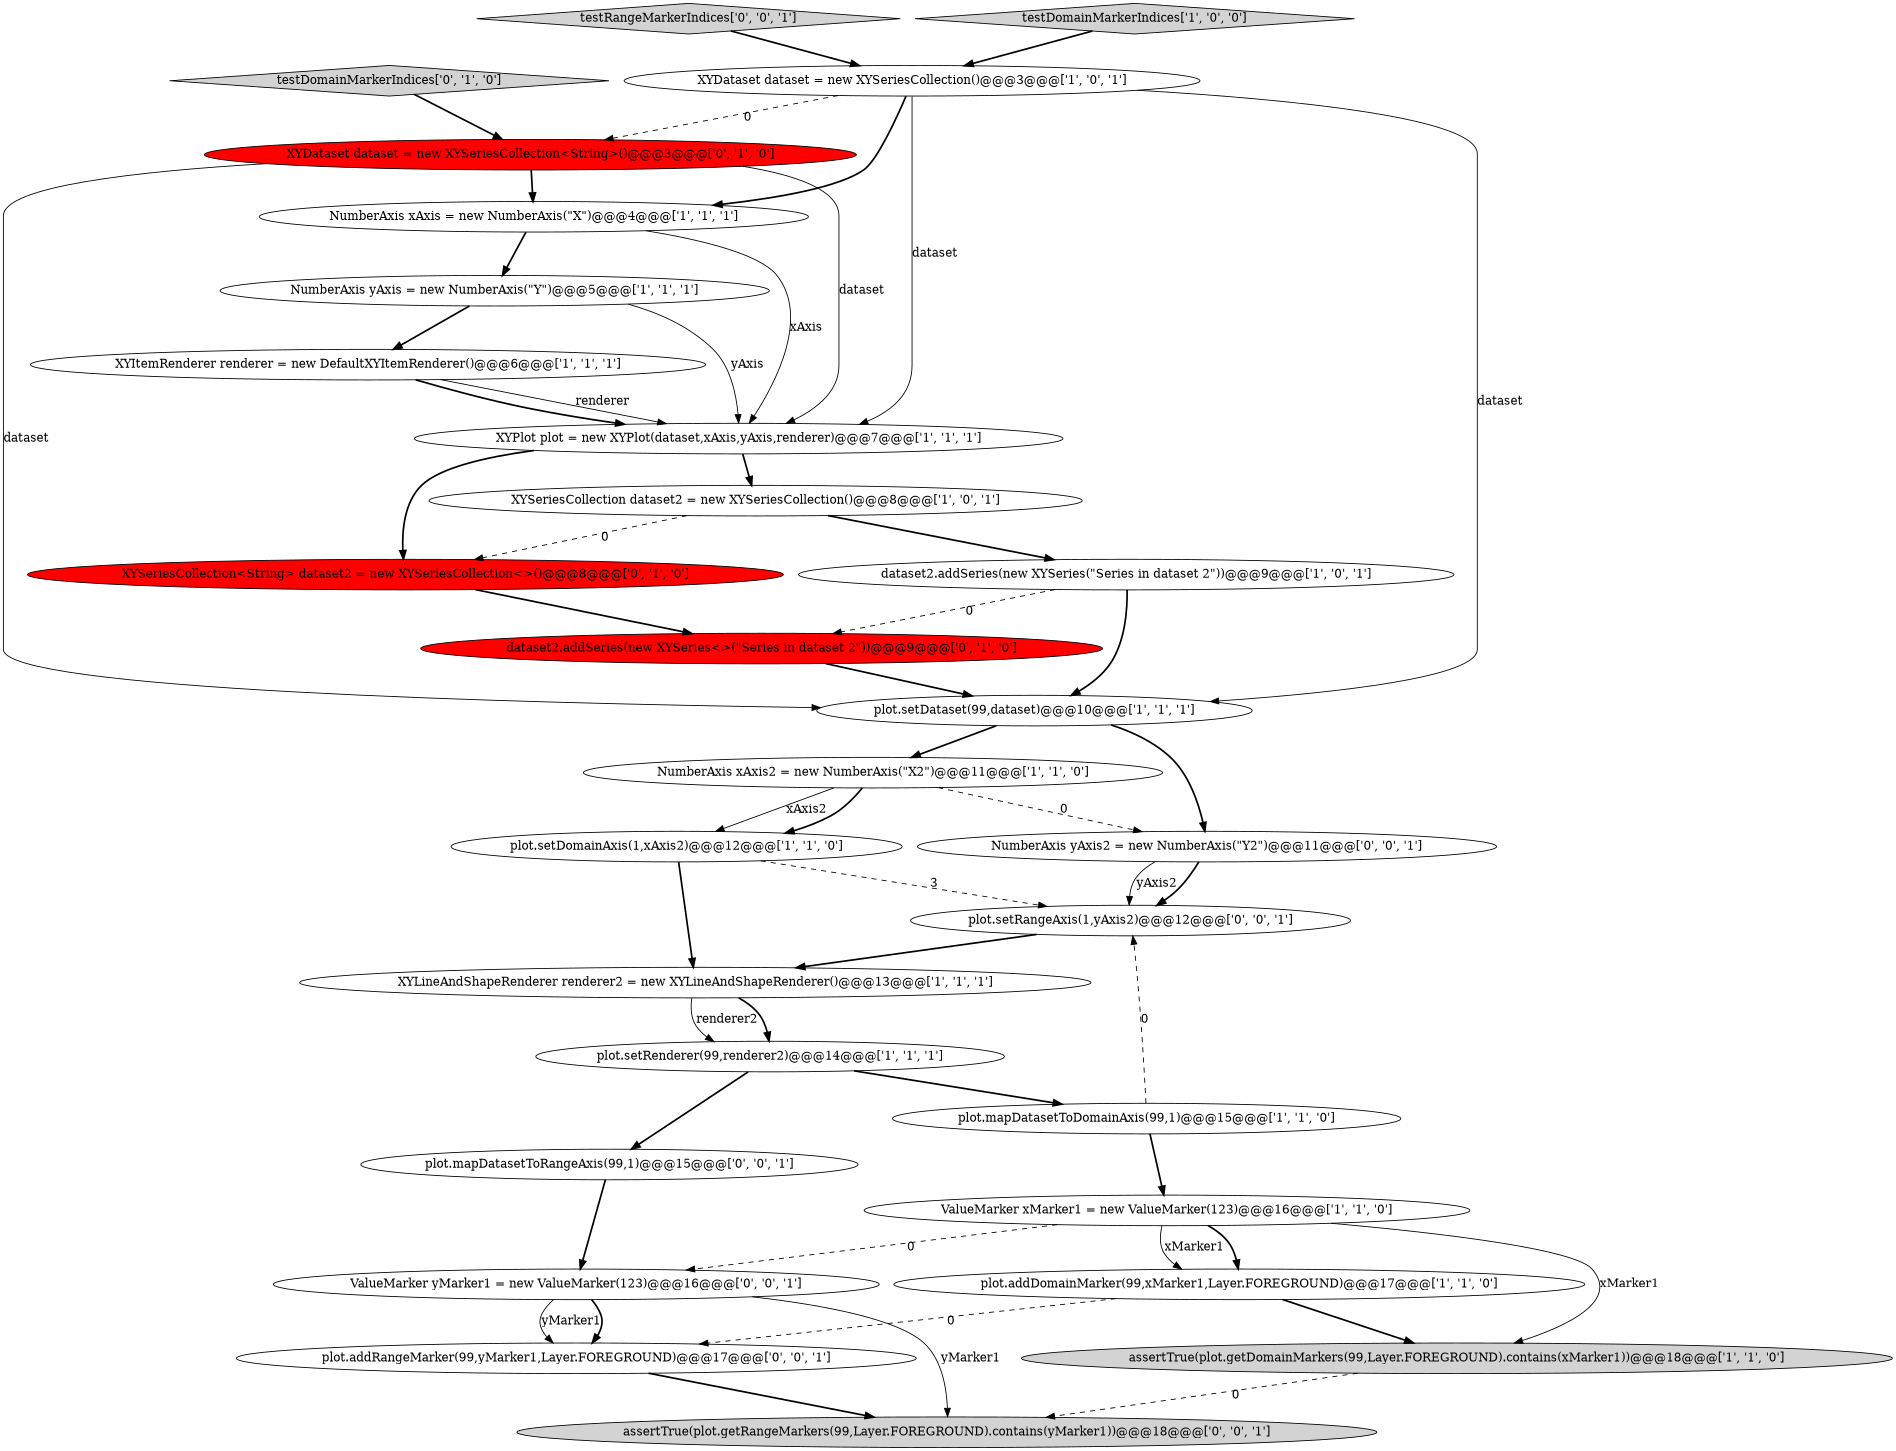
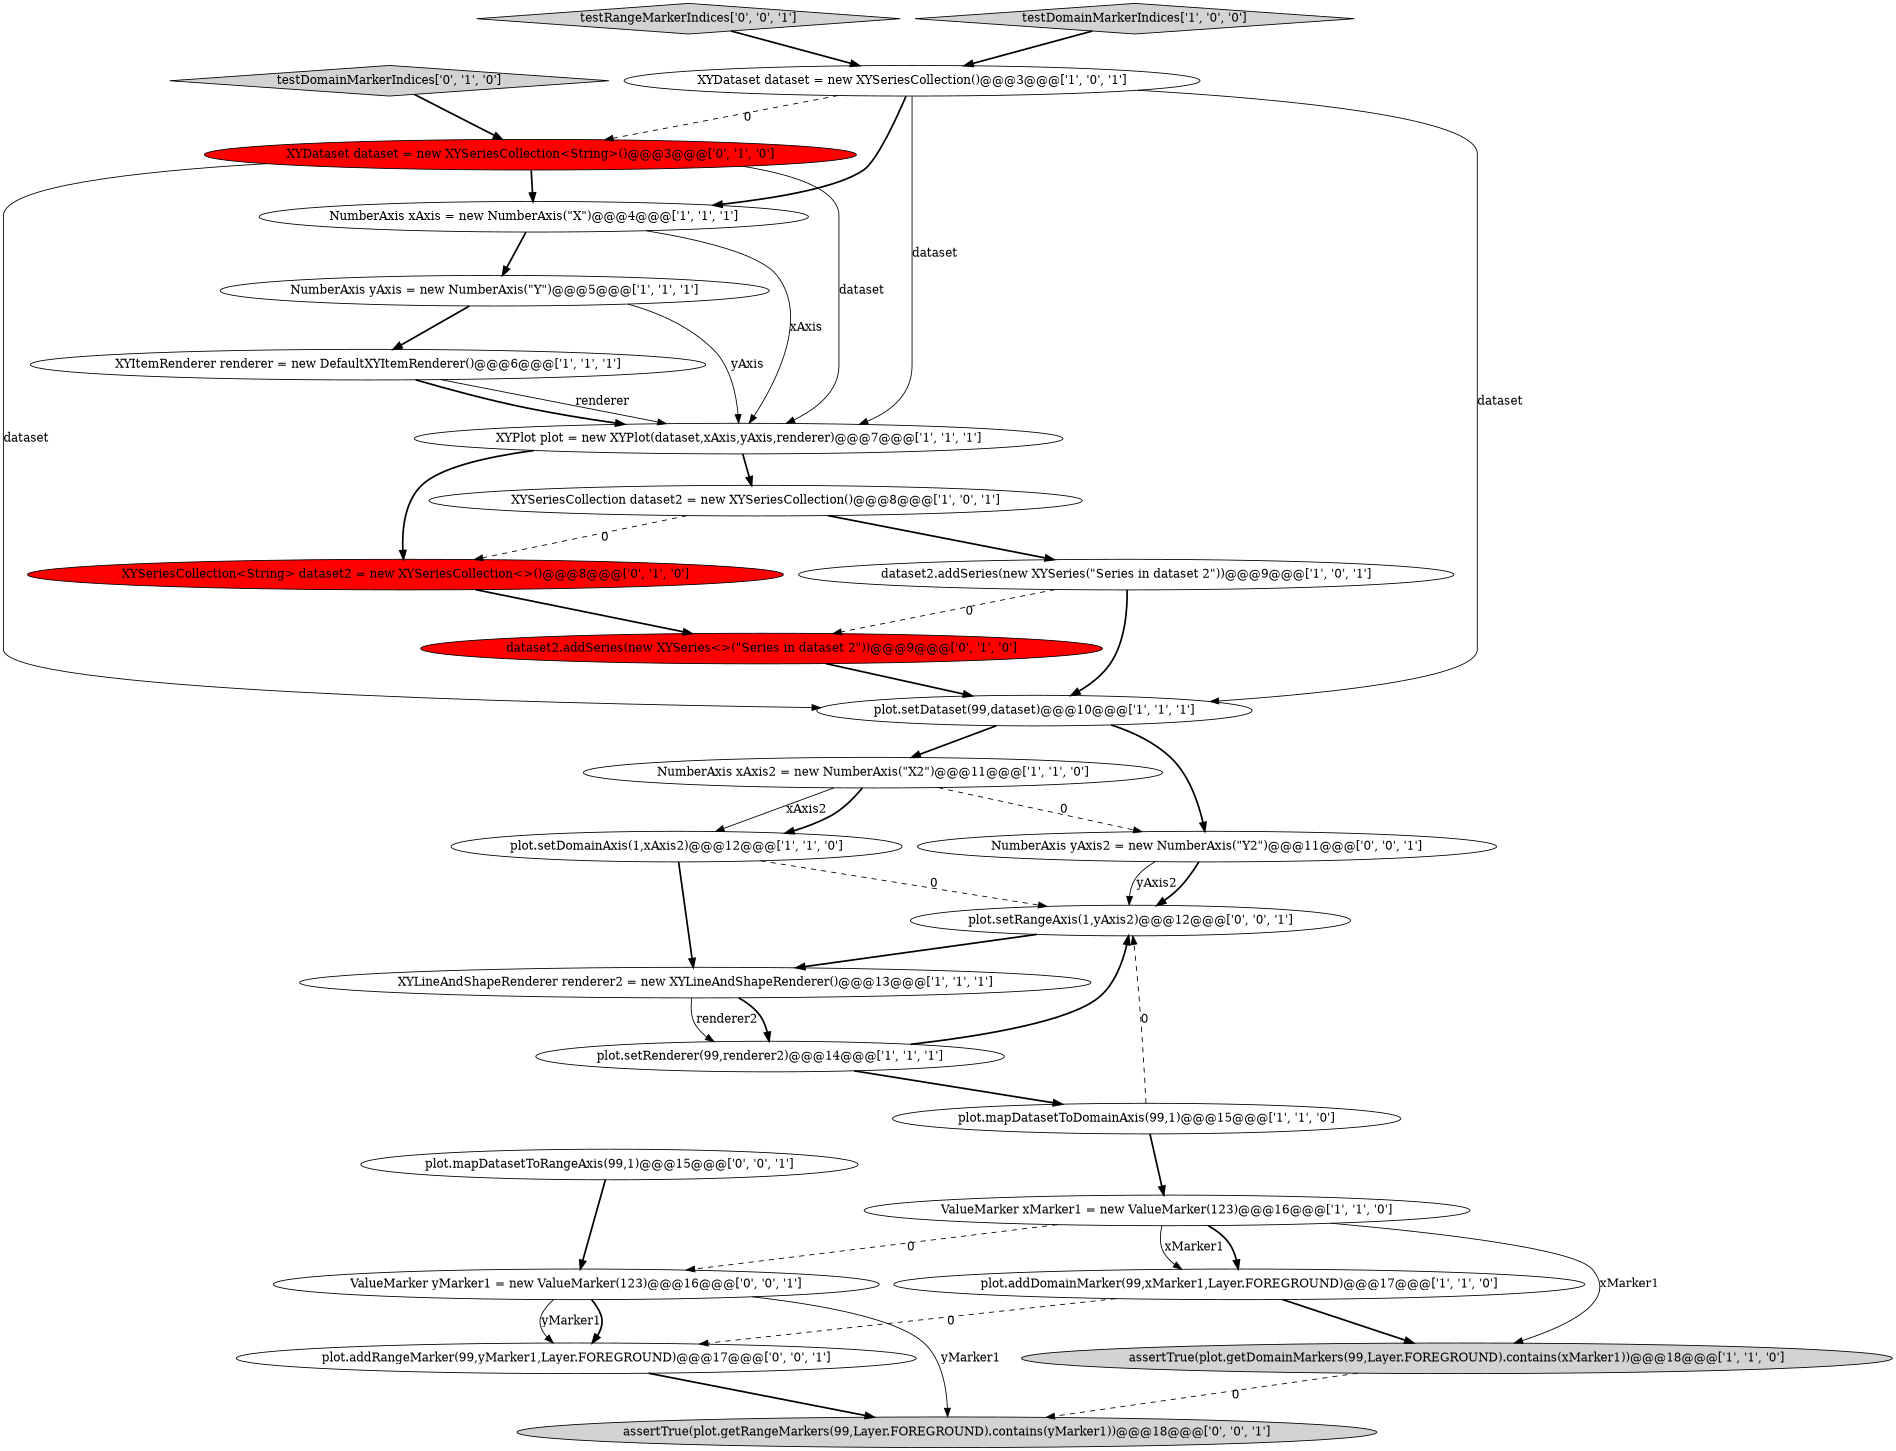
(934, 884) -> (934, 884)
(693, 1108) -> (1037, 1023)
